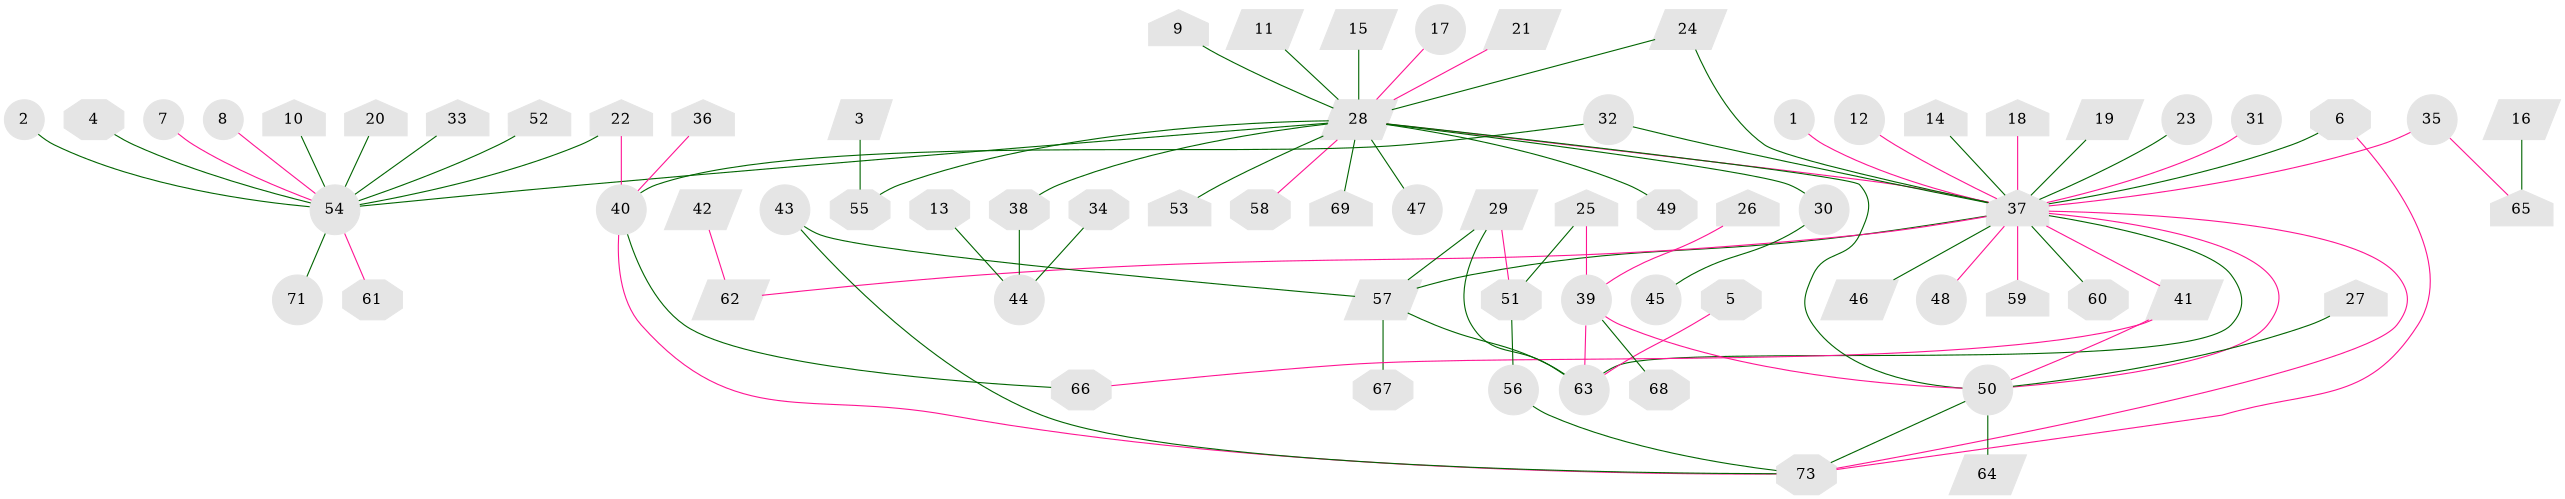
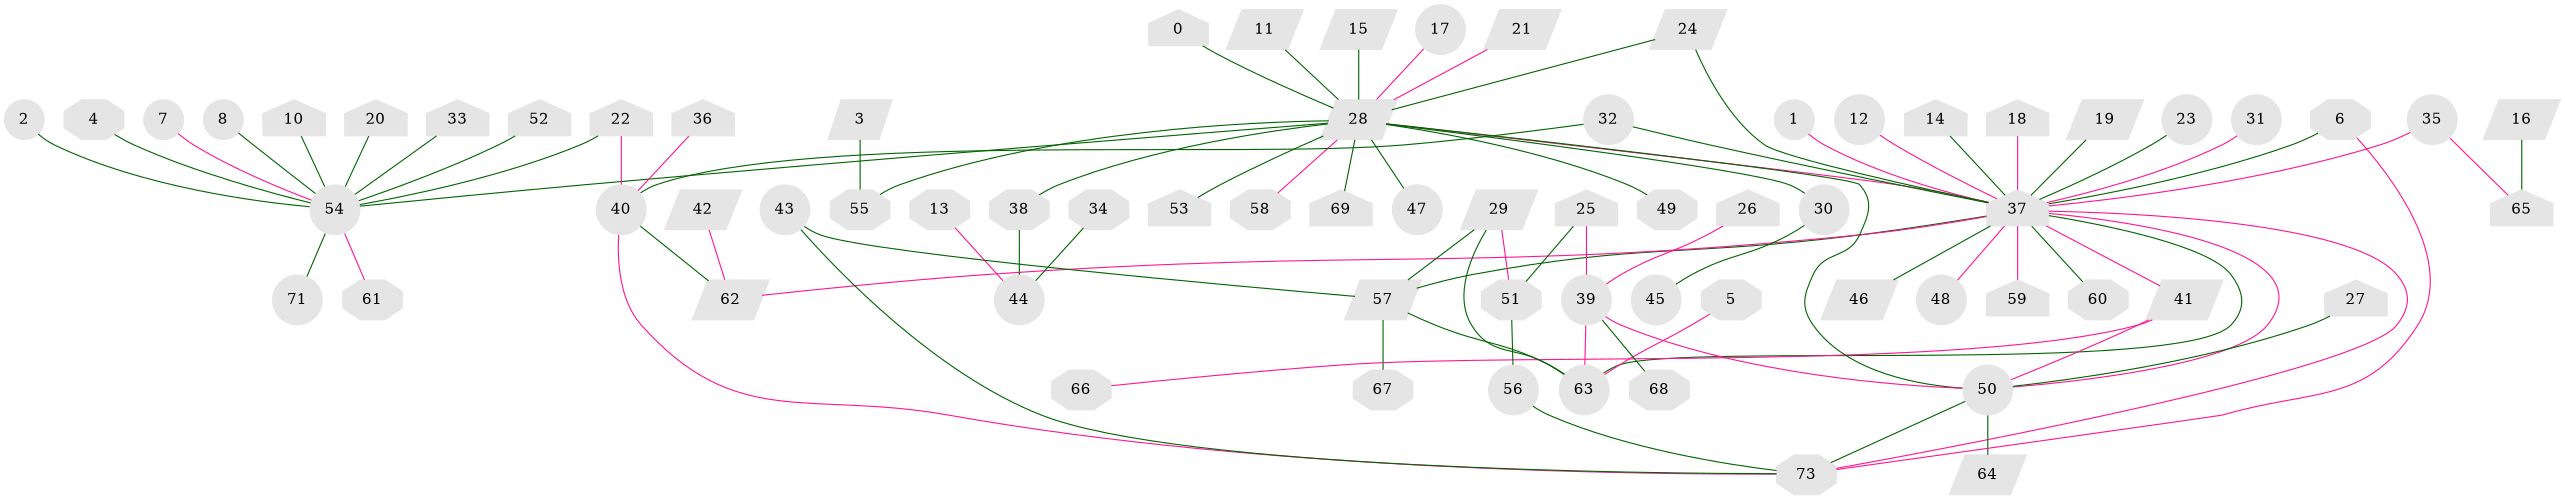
(1179, 30) -> (1179, 30)
(277, 163) -> (277, 163)
(977, 252) -> (977, 252)
(811, 363) -> (674, 254)
